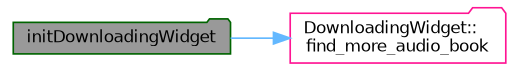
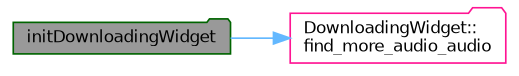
(398, 38) -> (398, 38)
